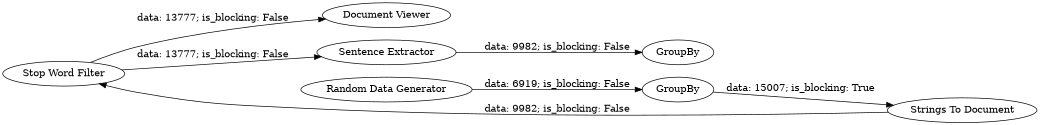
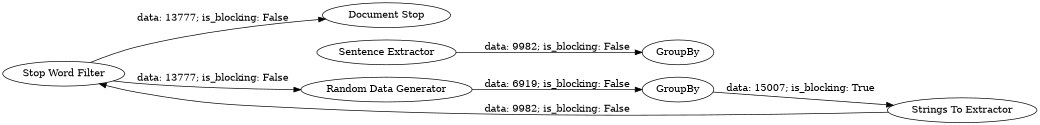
(386, 15) -> (386, 15)
(218, 64) -> (203, 87)
(962, 110) -> (962, 110)
